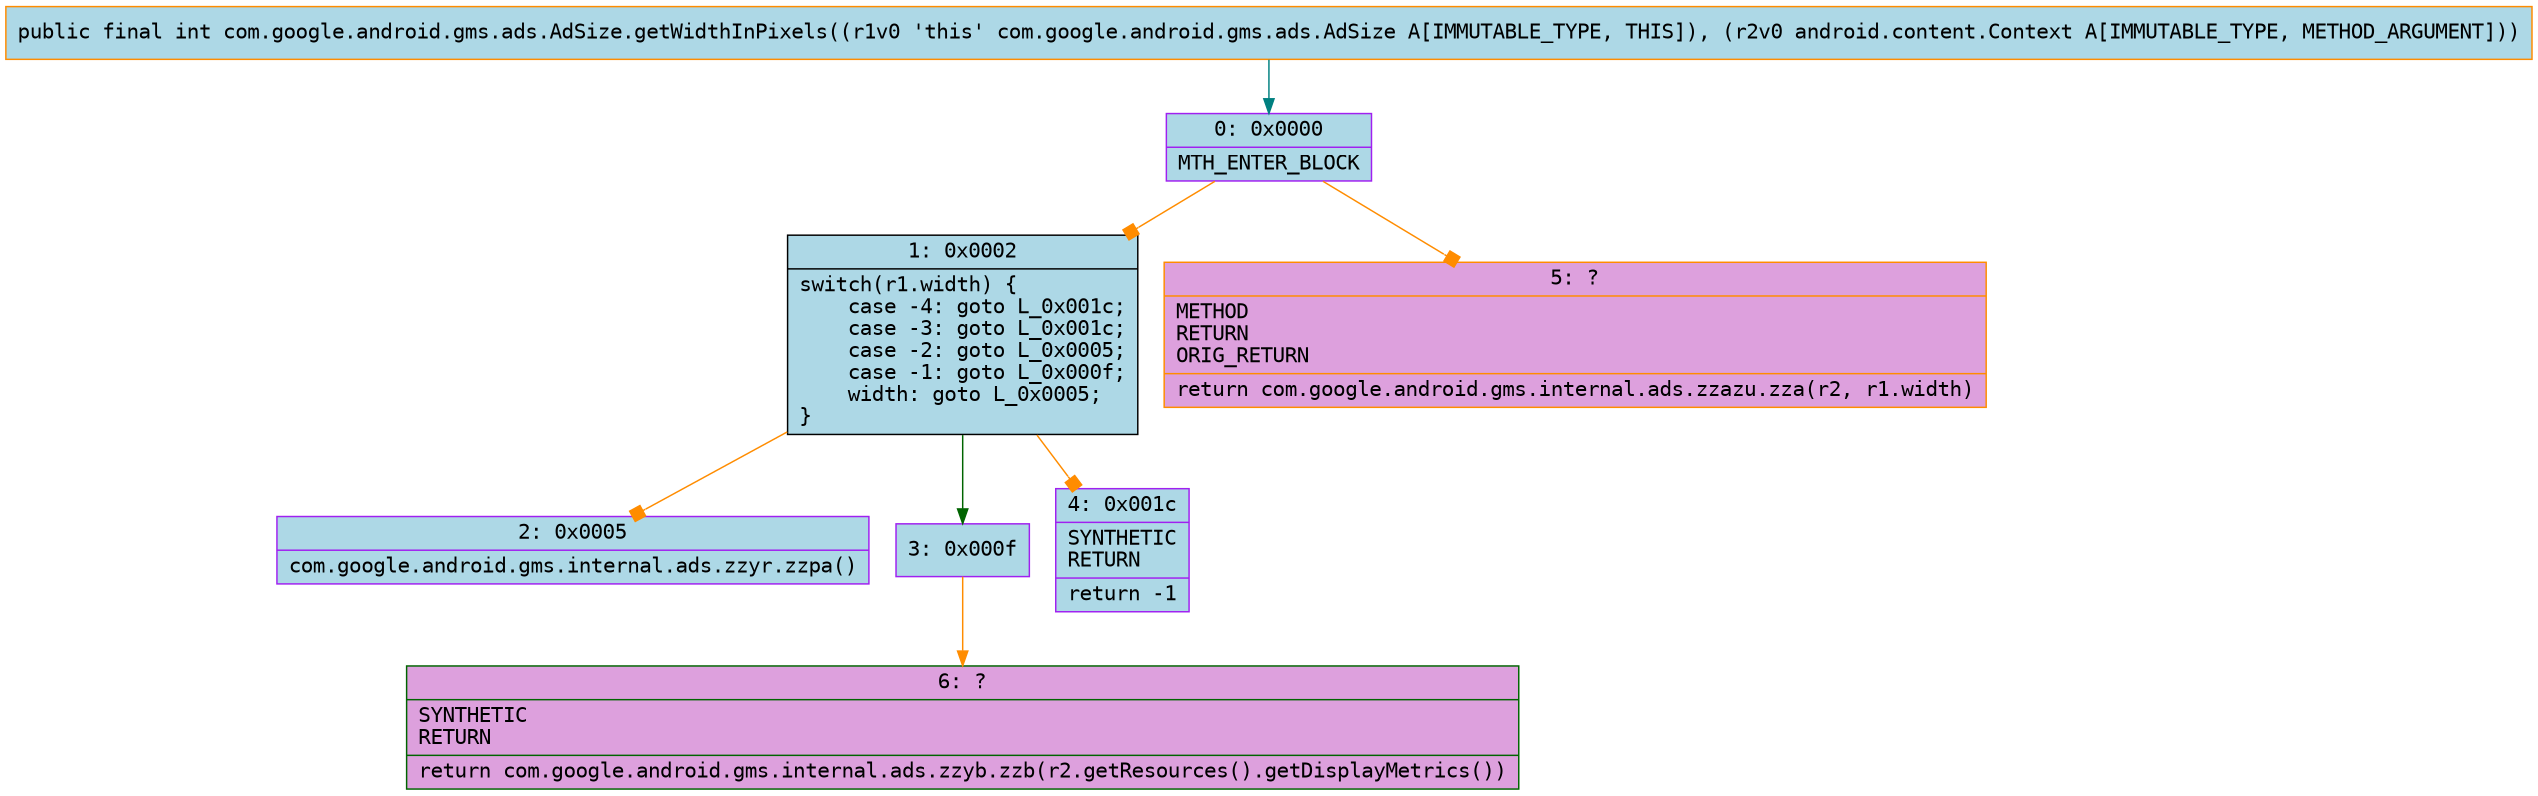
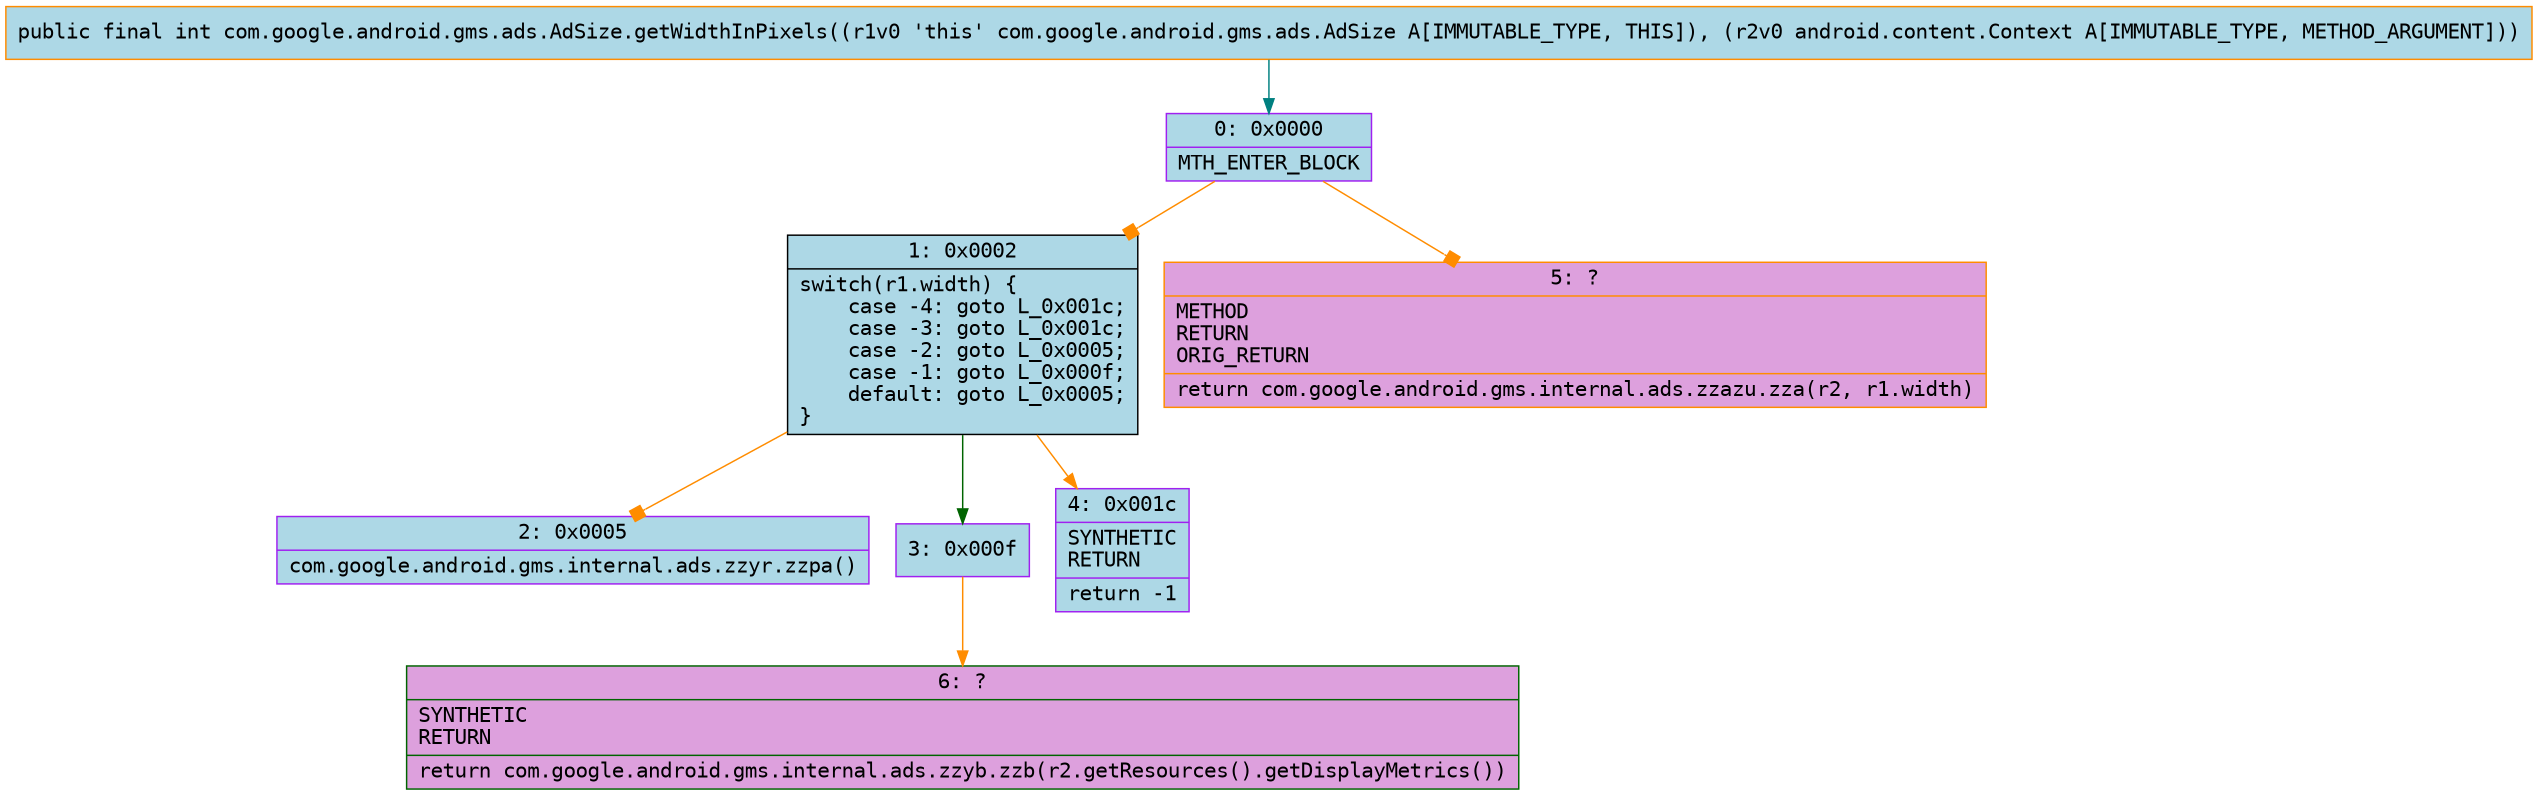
(951, 395) -> (963, 395)
(1052, 456) -> (1052, 456)
